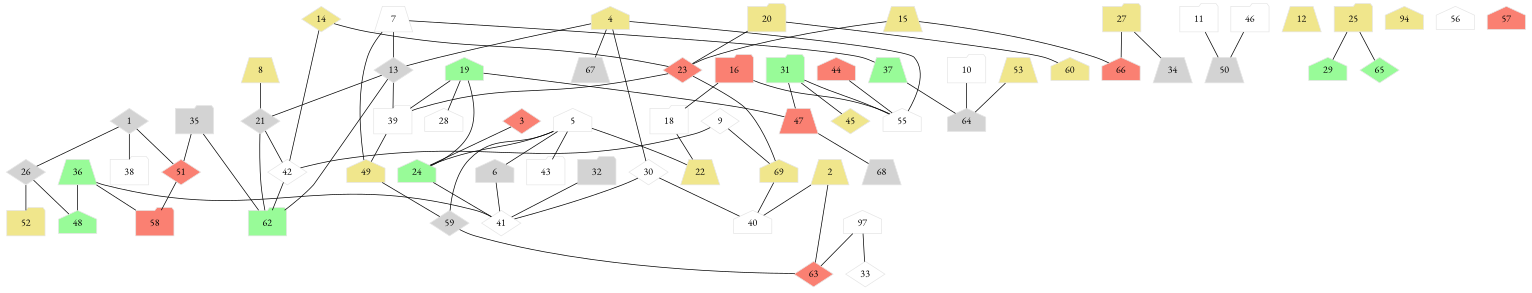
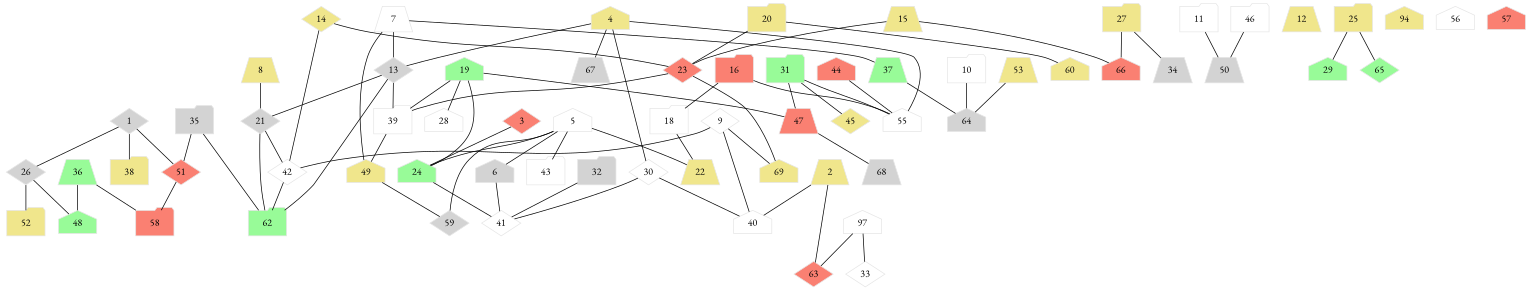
(129, 172) -> (129, 172)
(284, 198) -> none
(766, 198) -> (736, 172)
(625, 264) -> none
